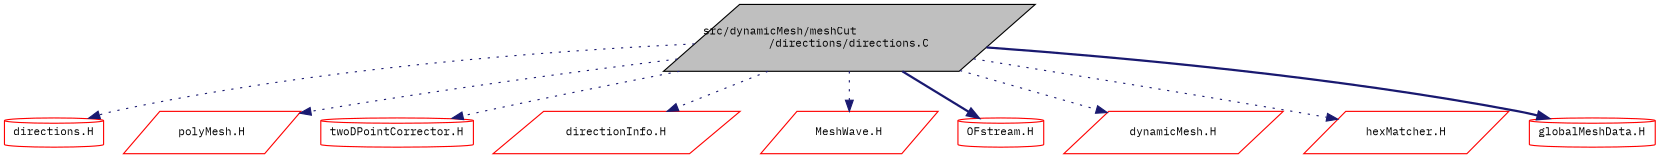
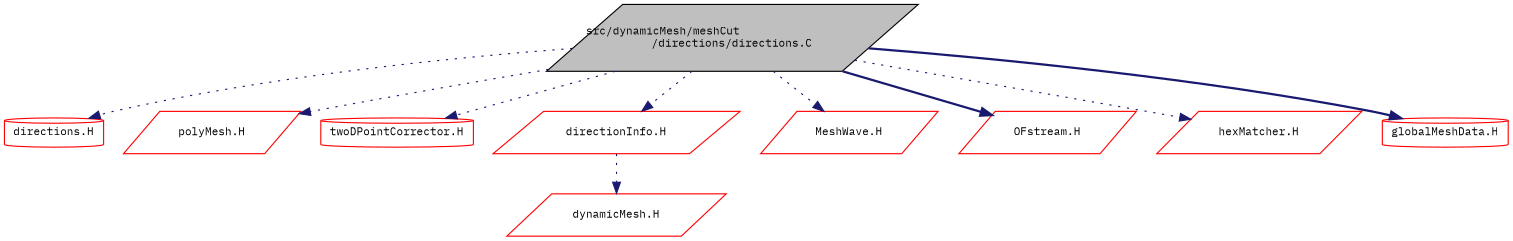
(1028, 90) -> (617, 168)
(1001, 133) -> (1048, 133)
